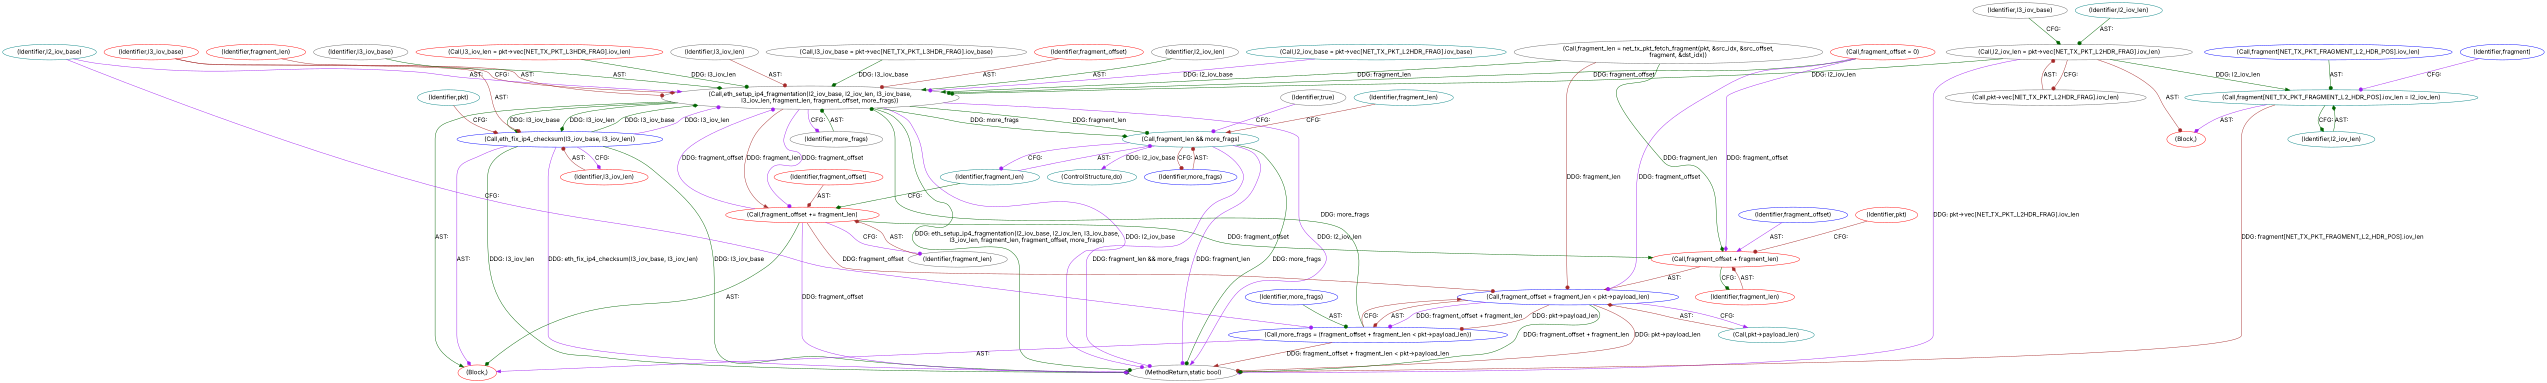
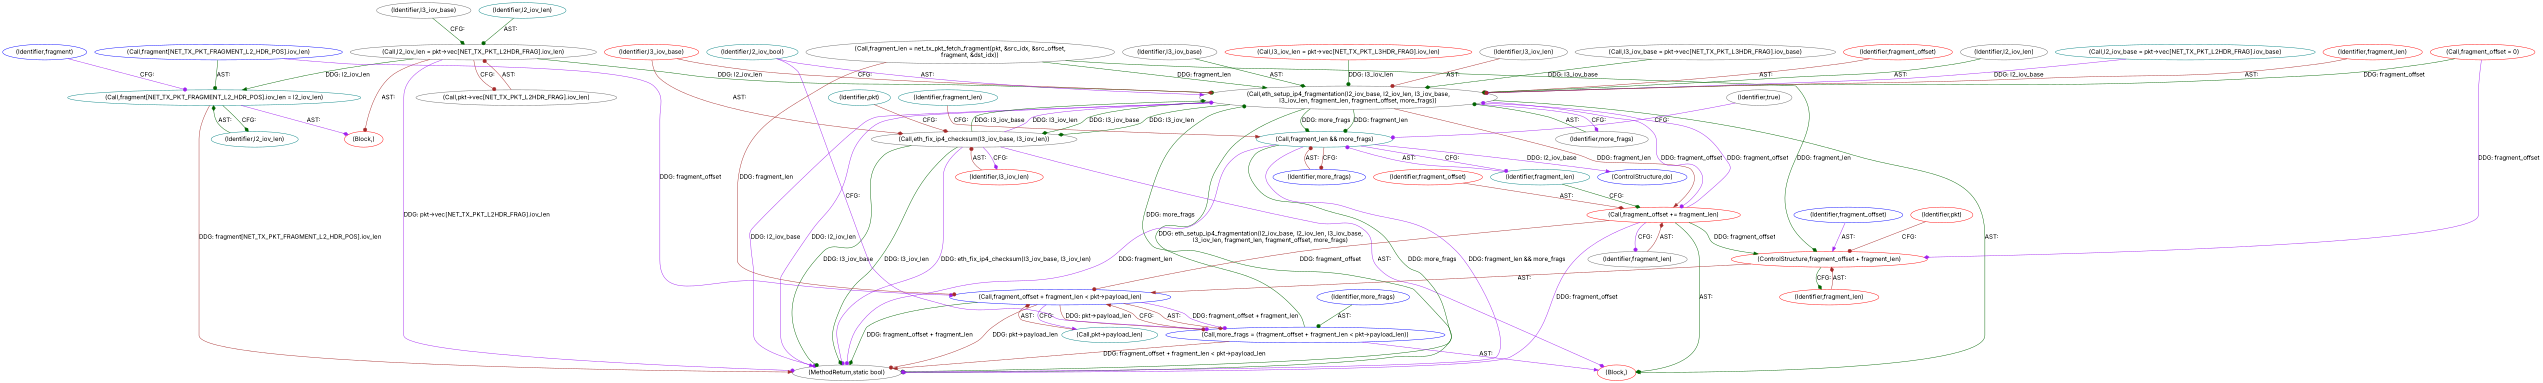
(50, 52) -> (752, 52)
(1672, 119) -> (660, 139)
(560, 139) -> (974, 139)
(1092, 177) -> (1642, 177)
(1725, 259) -> (1829, 259)
